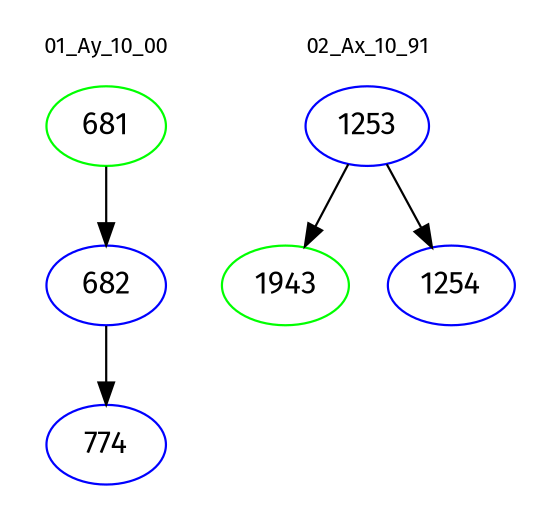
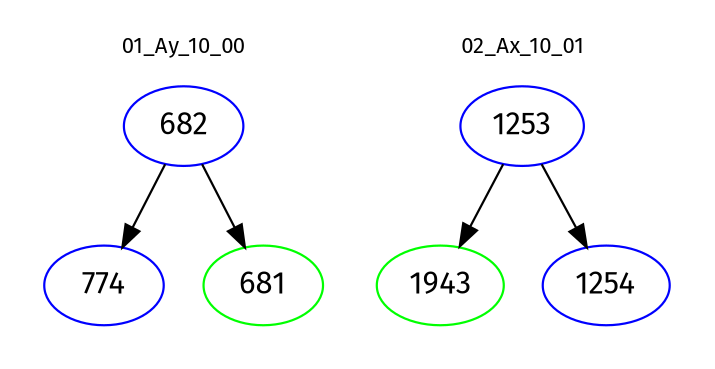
(368, 48) -> (523, 48)
(106, 195) -> (218, 196)
